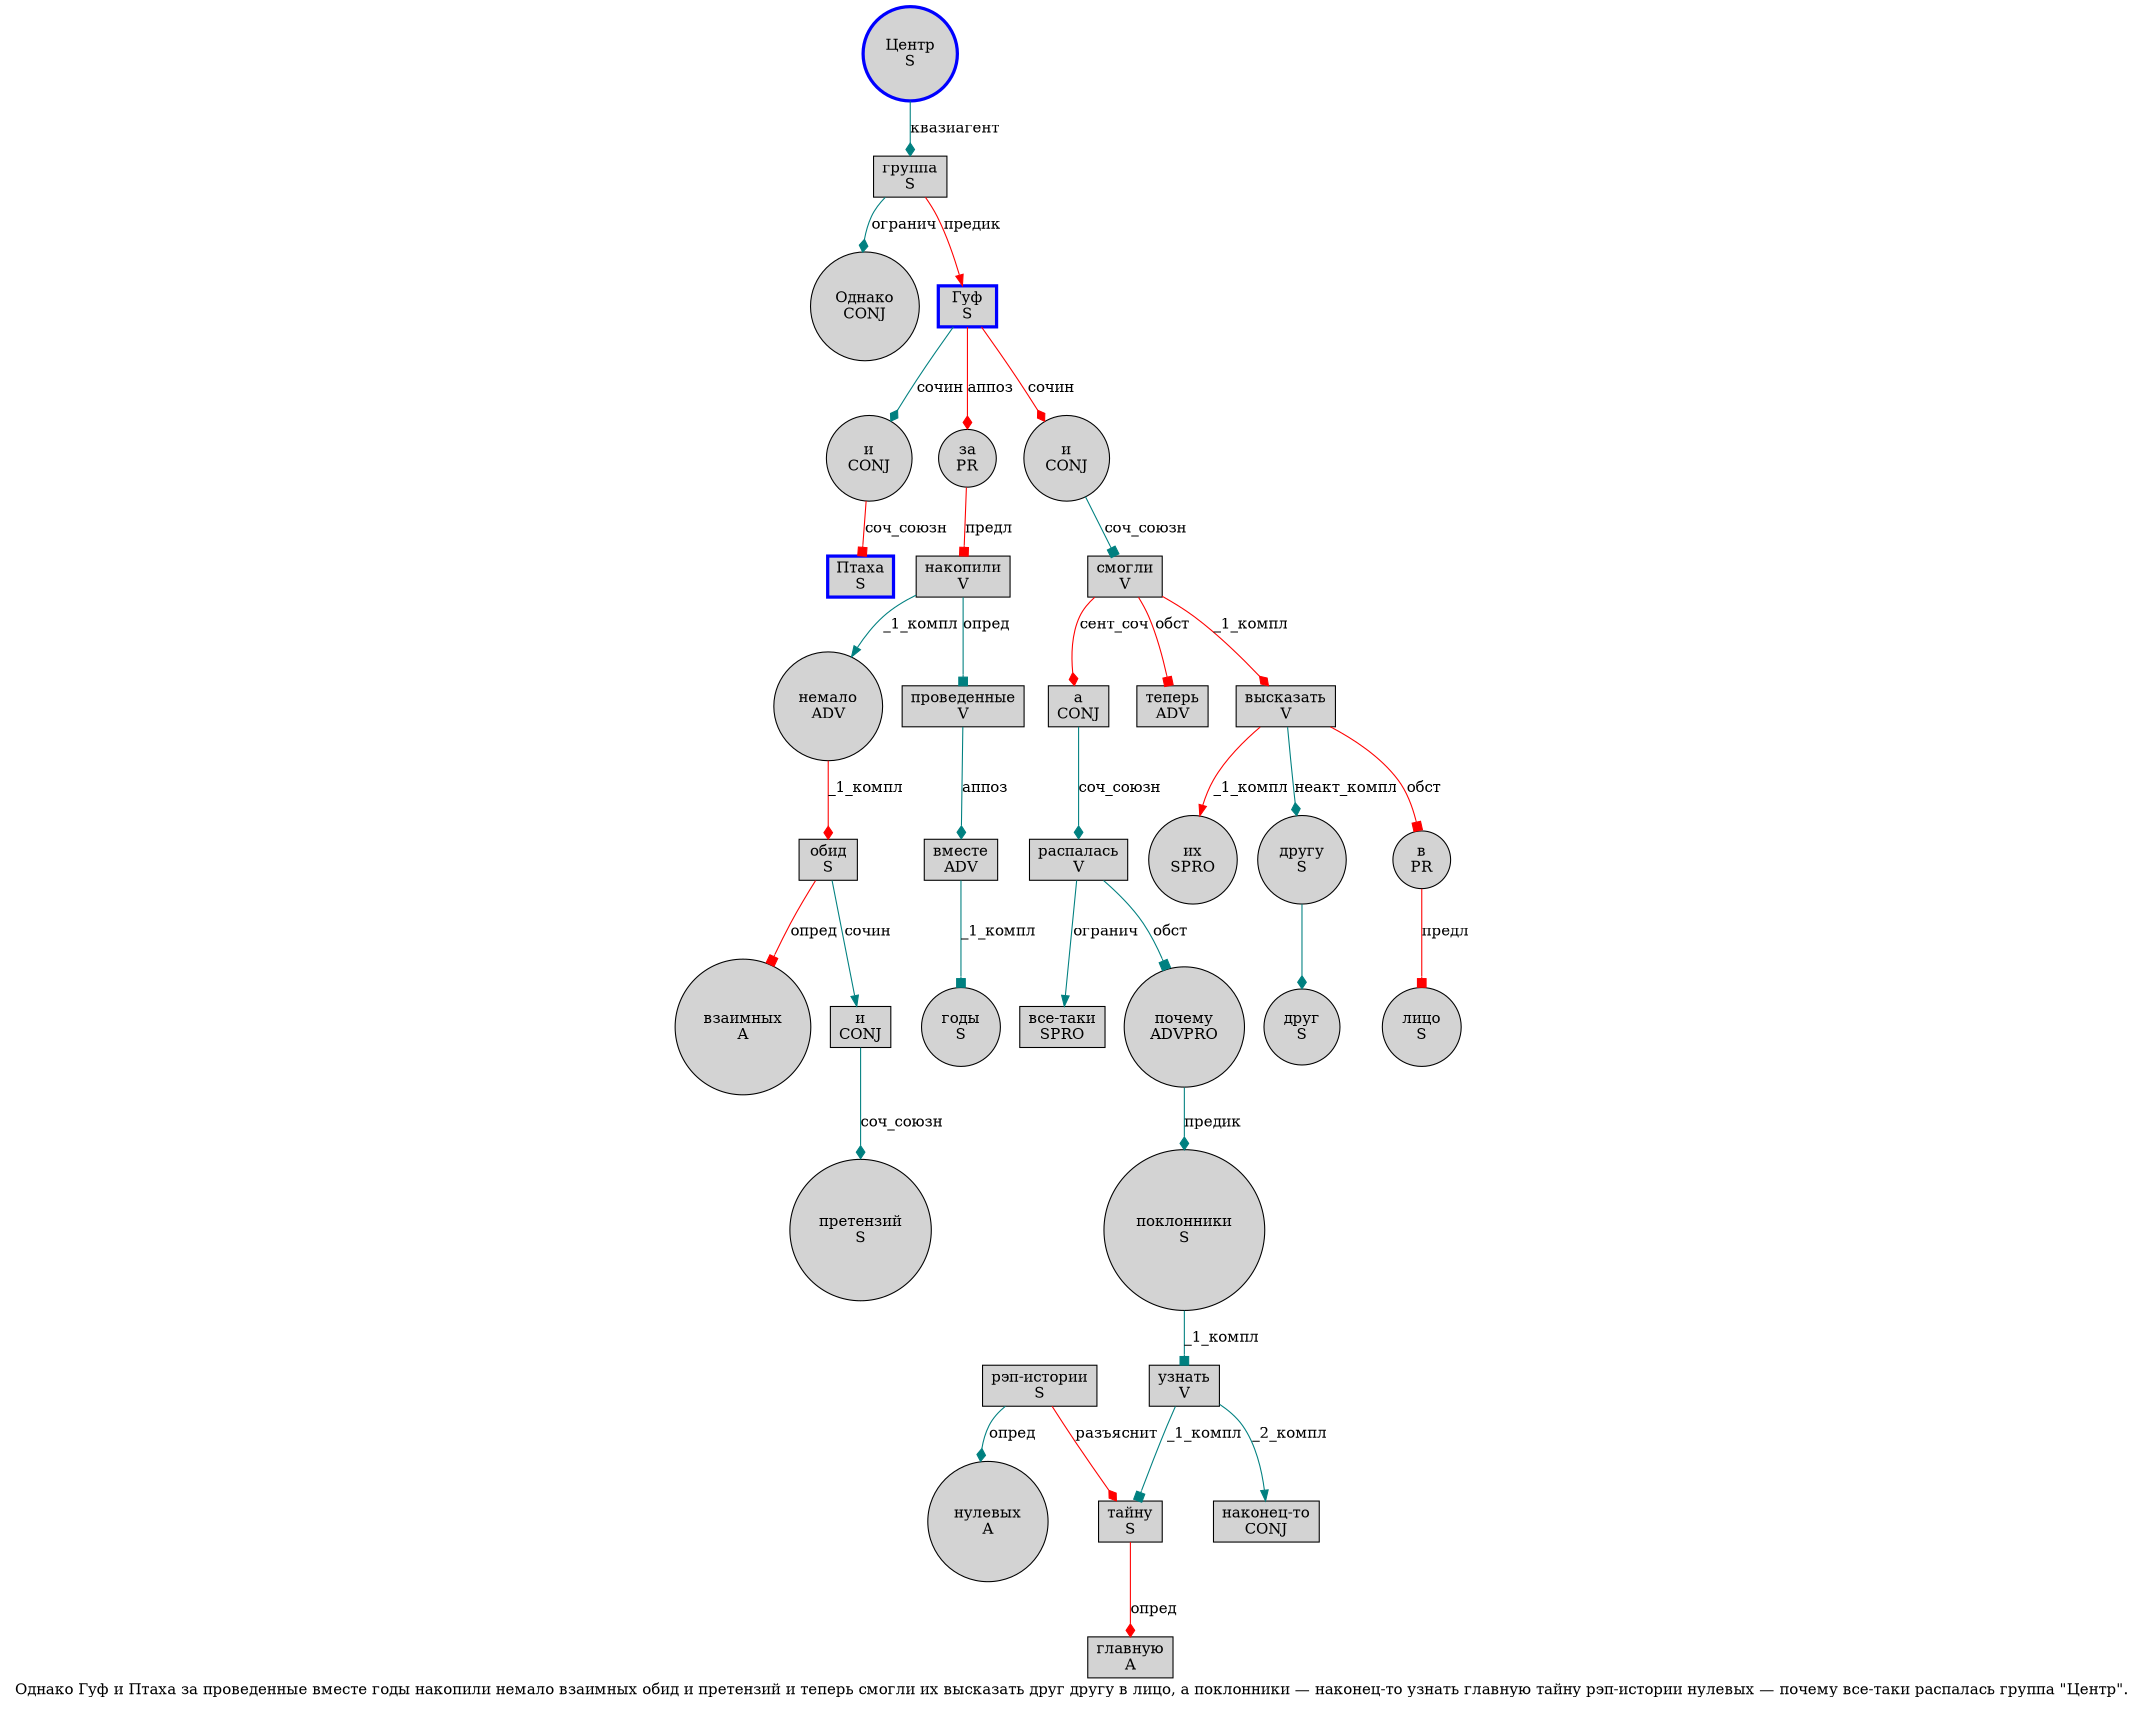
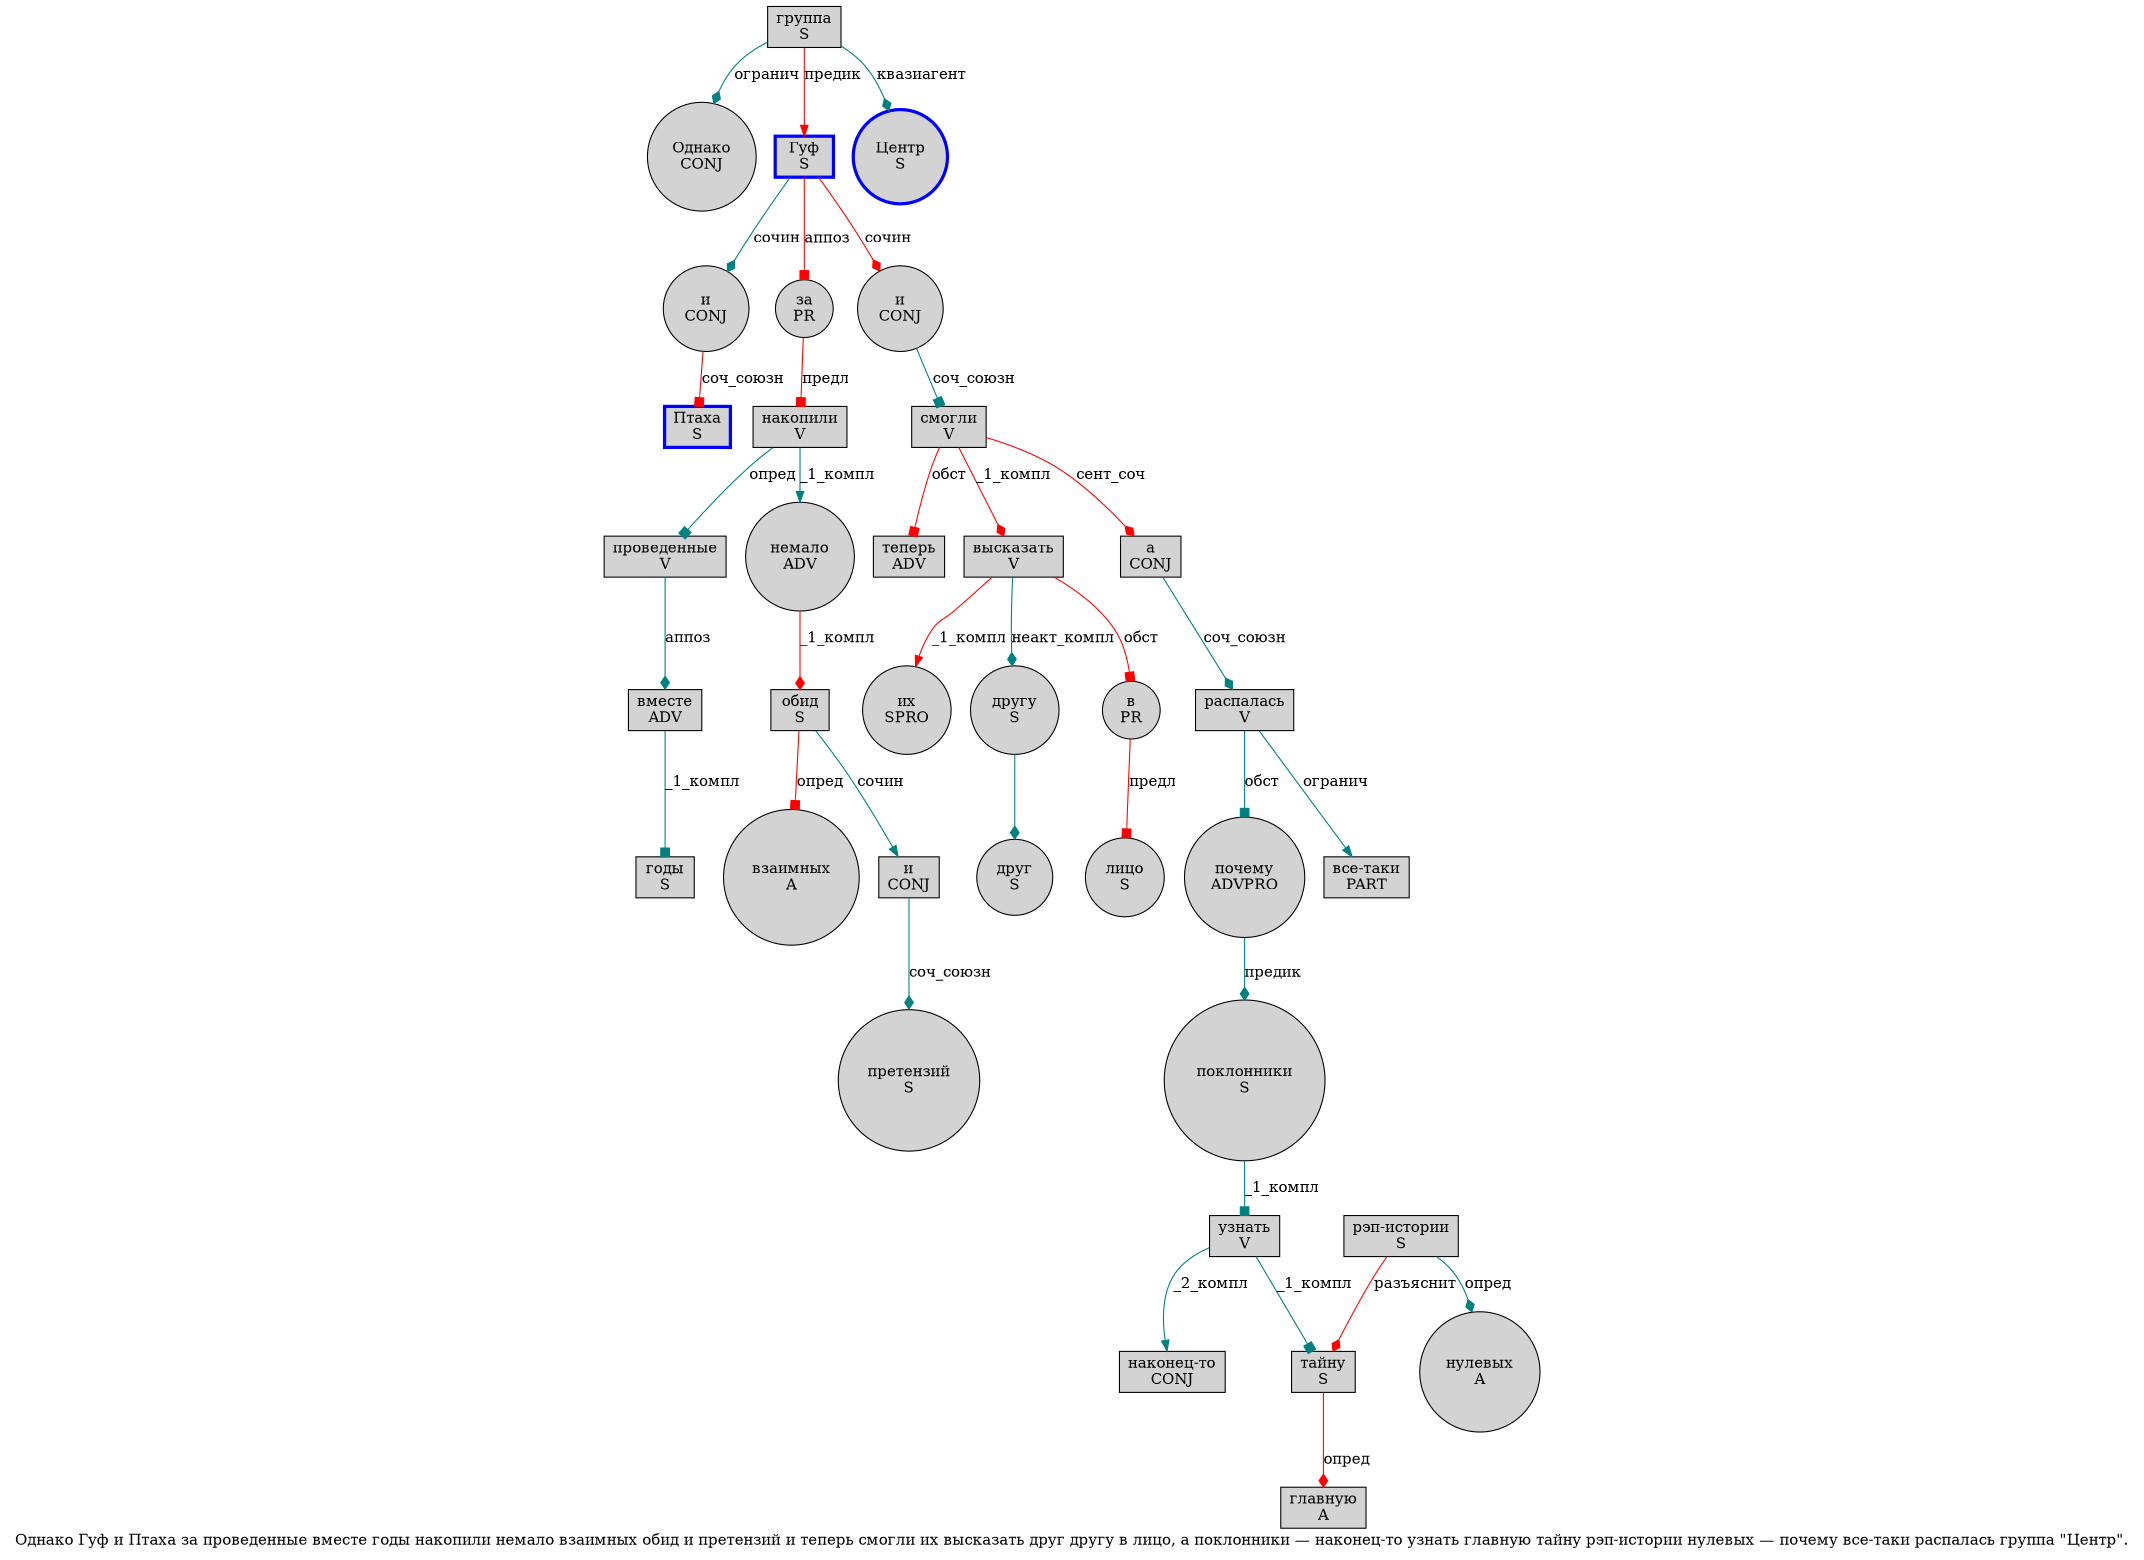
(910, 122) -> (867, 69)
(967, 371) -> (804, 223)
(961, 1027) -> (665, 877)
(1062, 1027) -> (1367, 877)
